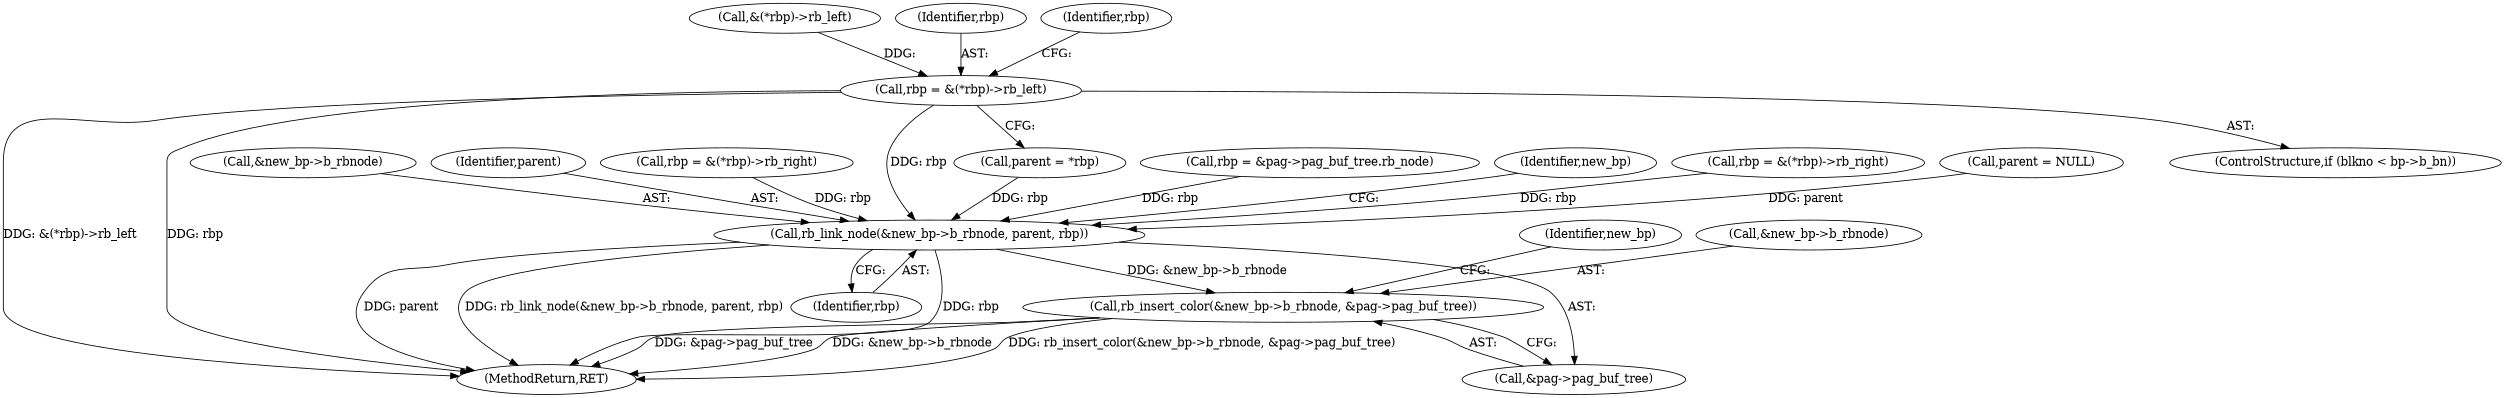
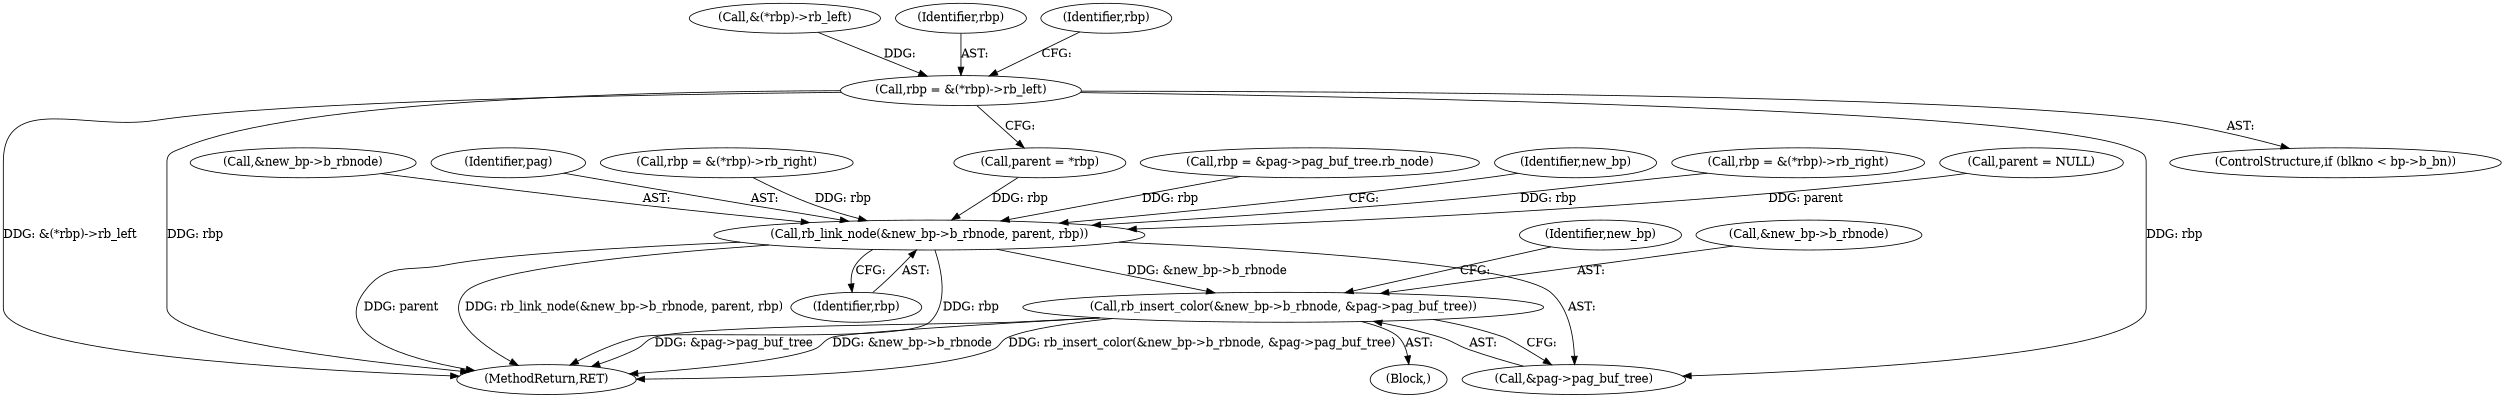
(889, 153) -> (1924, 120)
(508, 163) -> (508, 163)
none -> (1409, 380)
